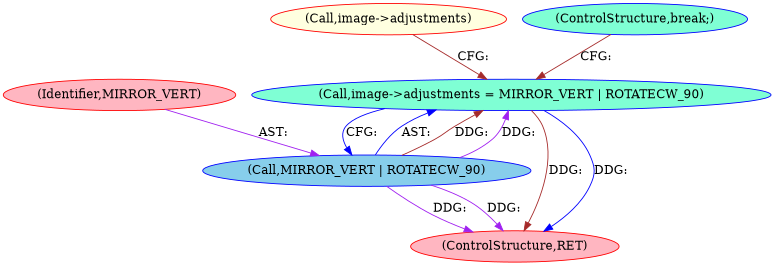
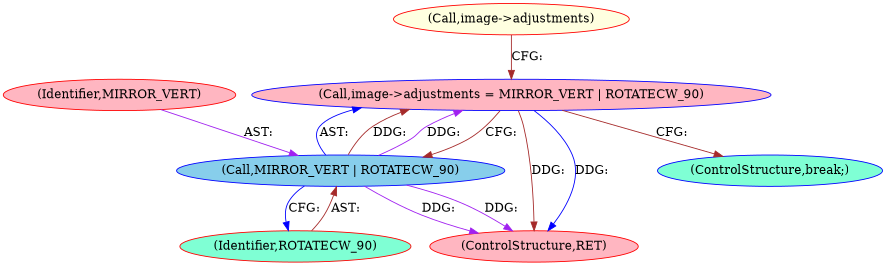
(577, 54) -> (638, 132)
(511, 95) -> (511, 95)
(354, 120) -> (470, 138)
none -> (295, 246)
